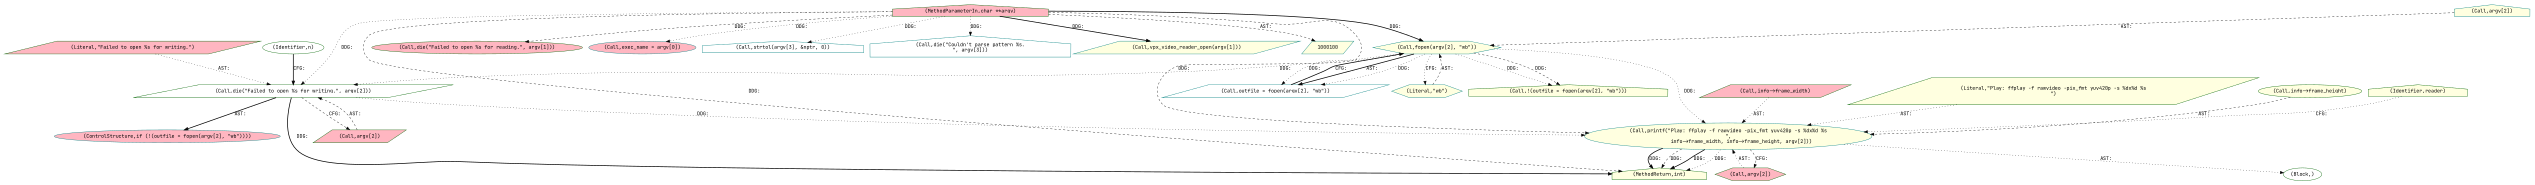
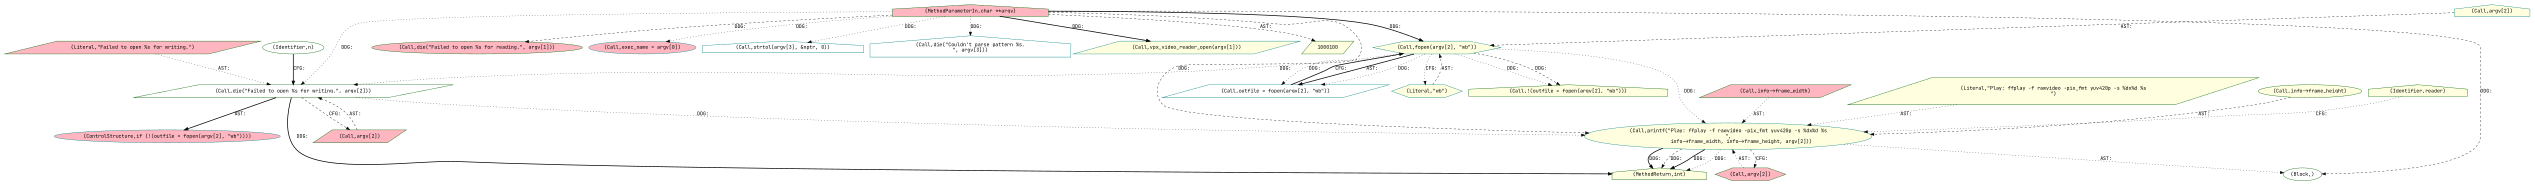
(1328, 48) -> (1328, 48)
(718, 101) -> (1893, 16)
